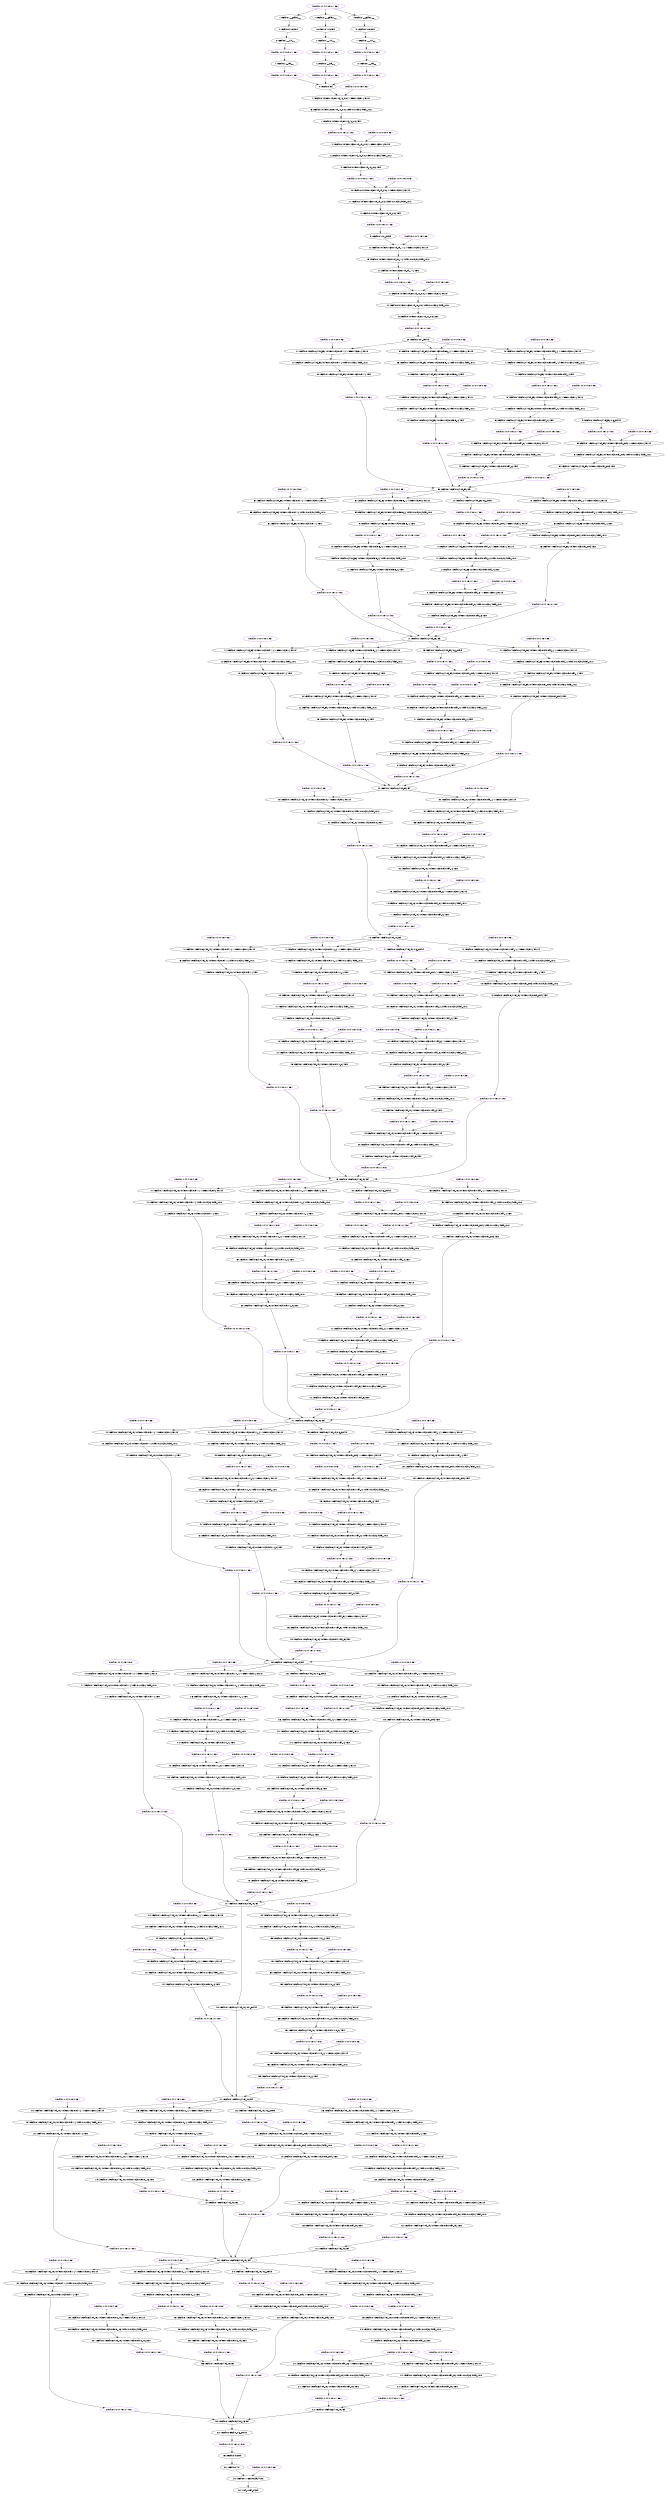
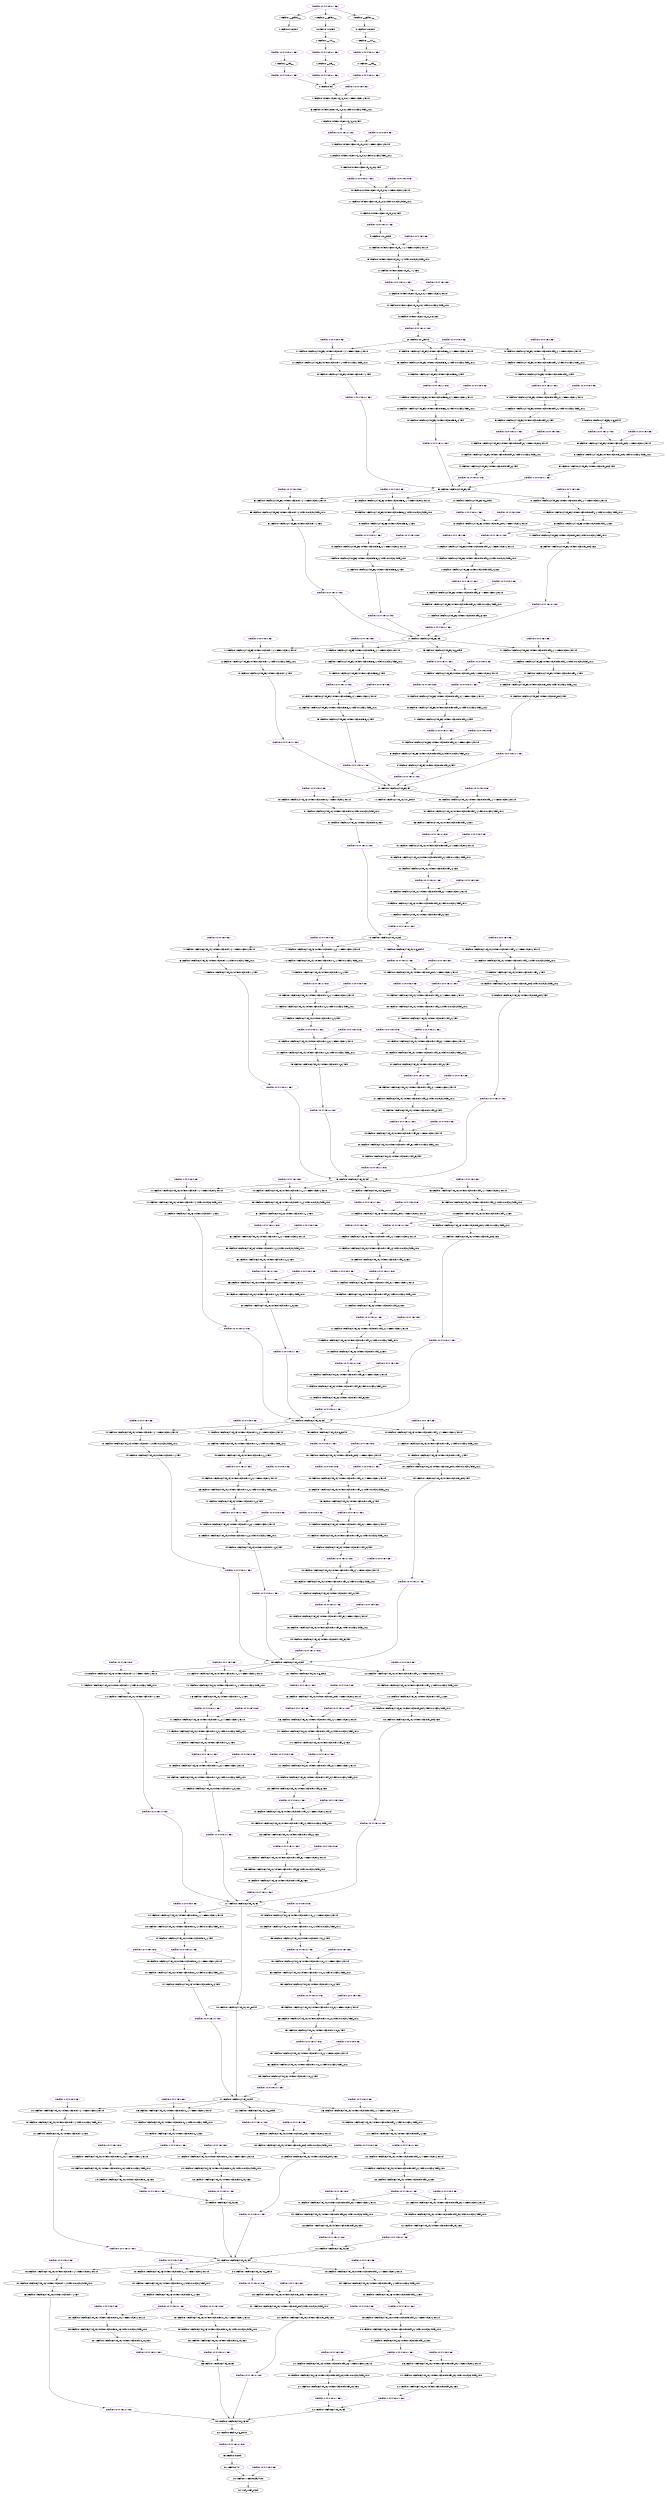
(285, 41) -> none
(463, 495) -> none
none -> (394, 800)
